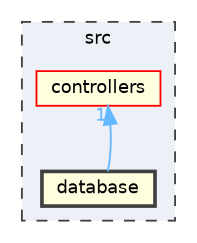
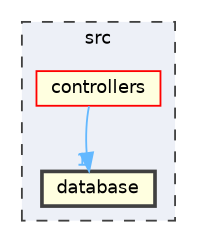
(111, 148) -> (86, 130)
